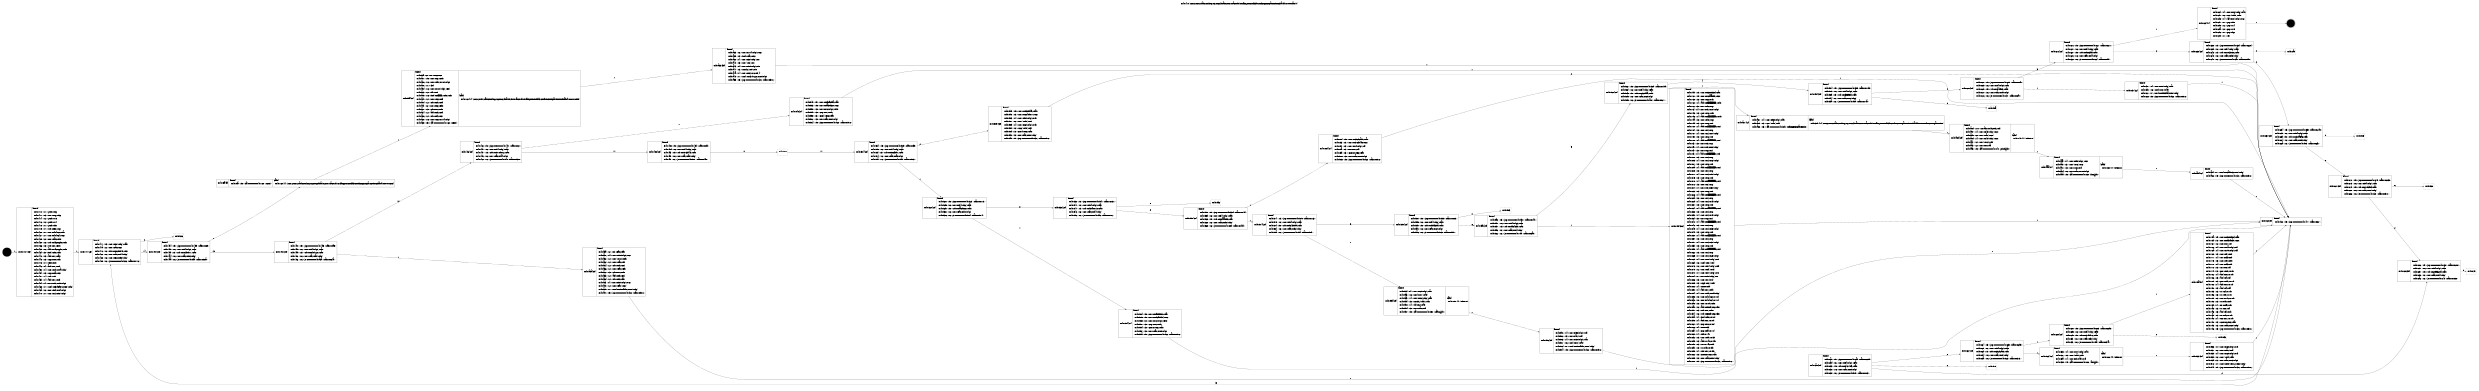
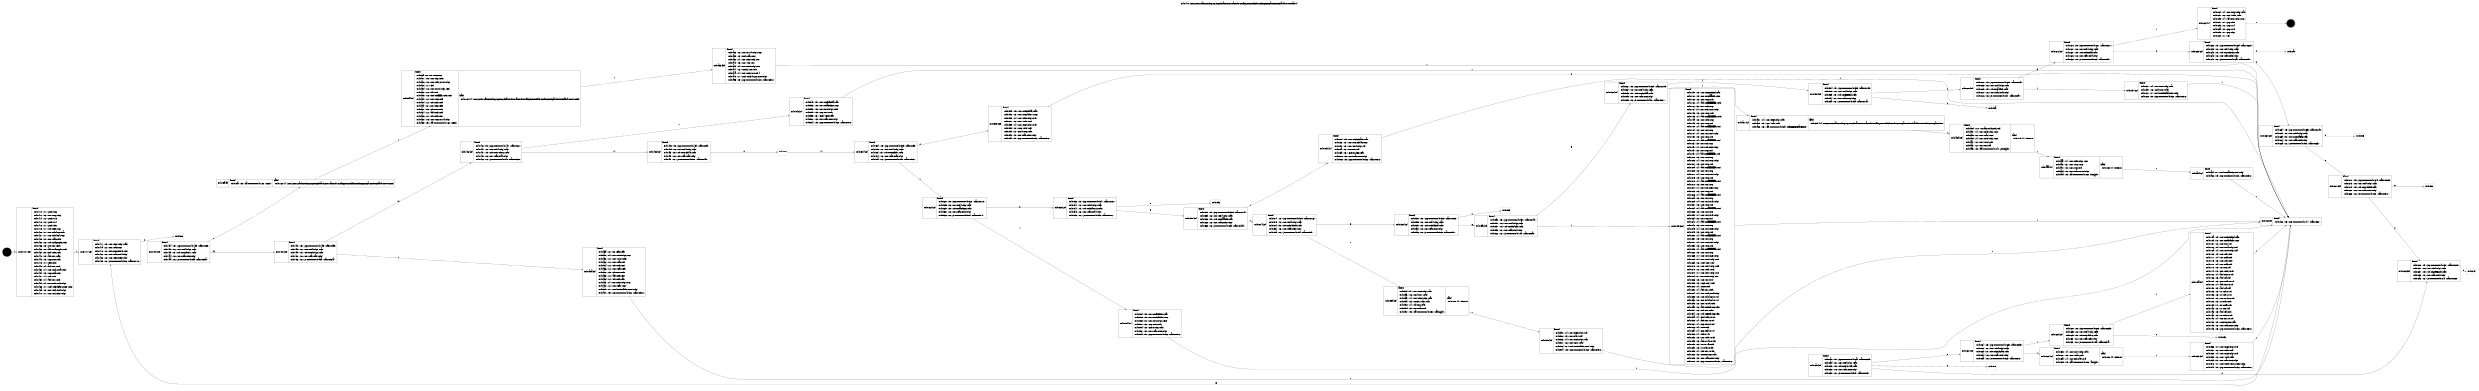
(144, 252) -> none
